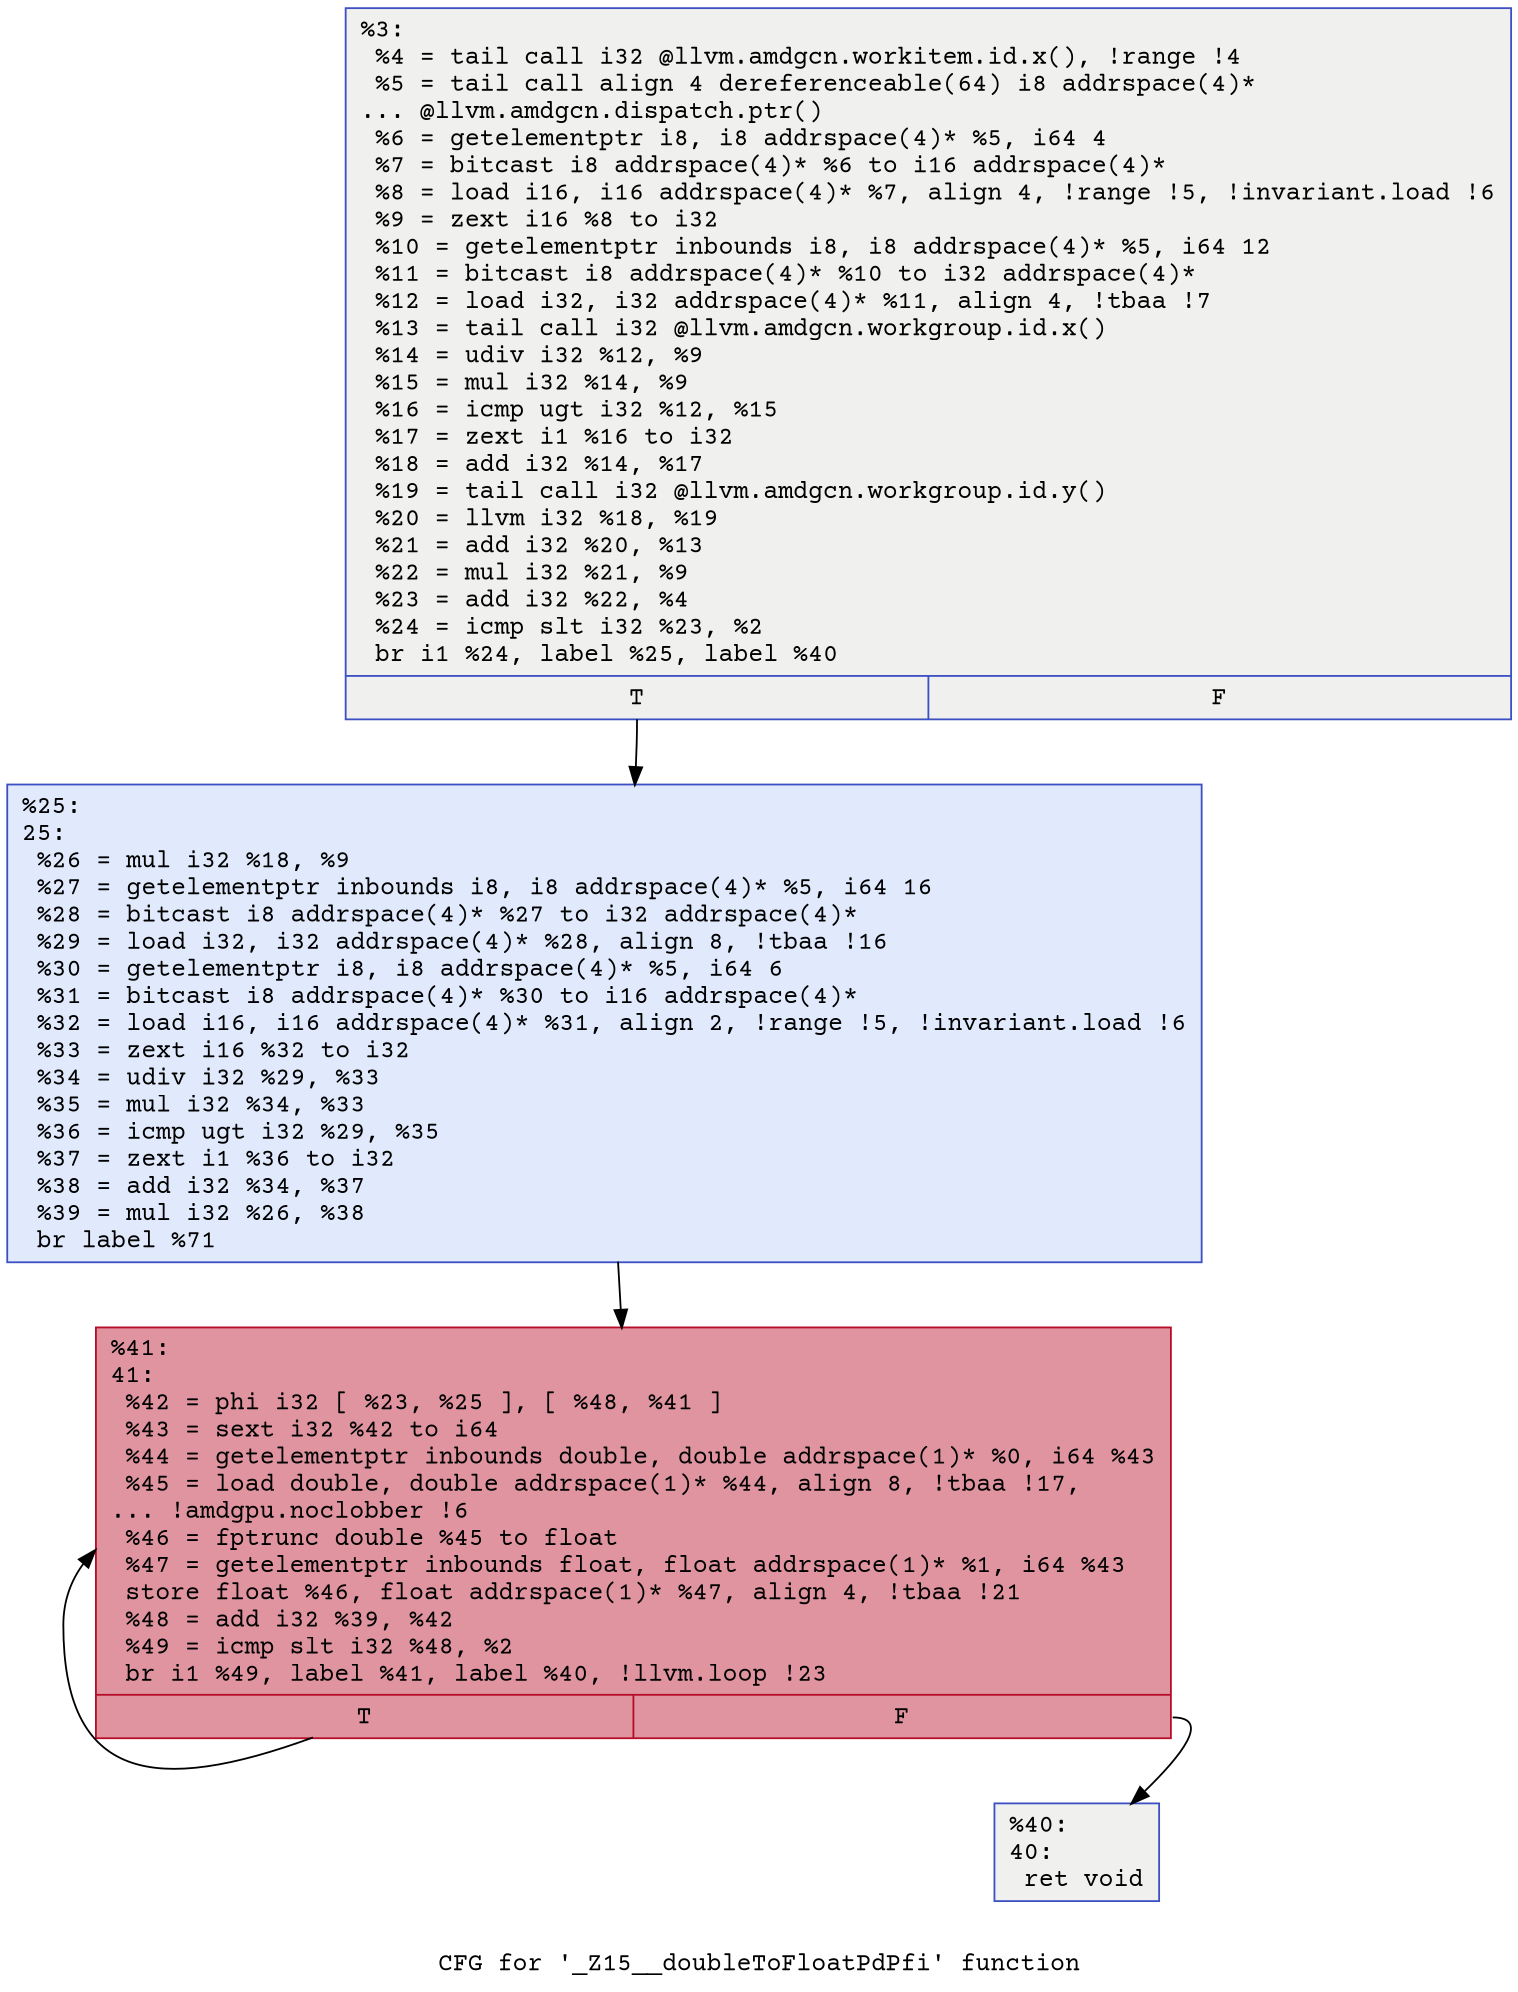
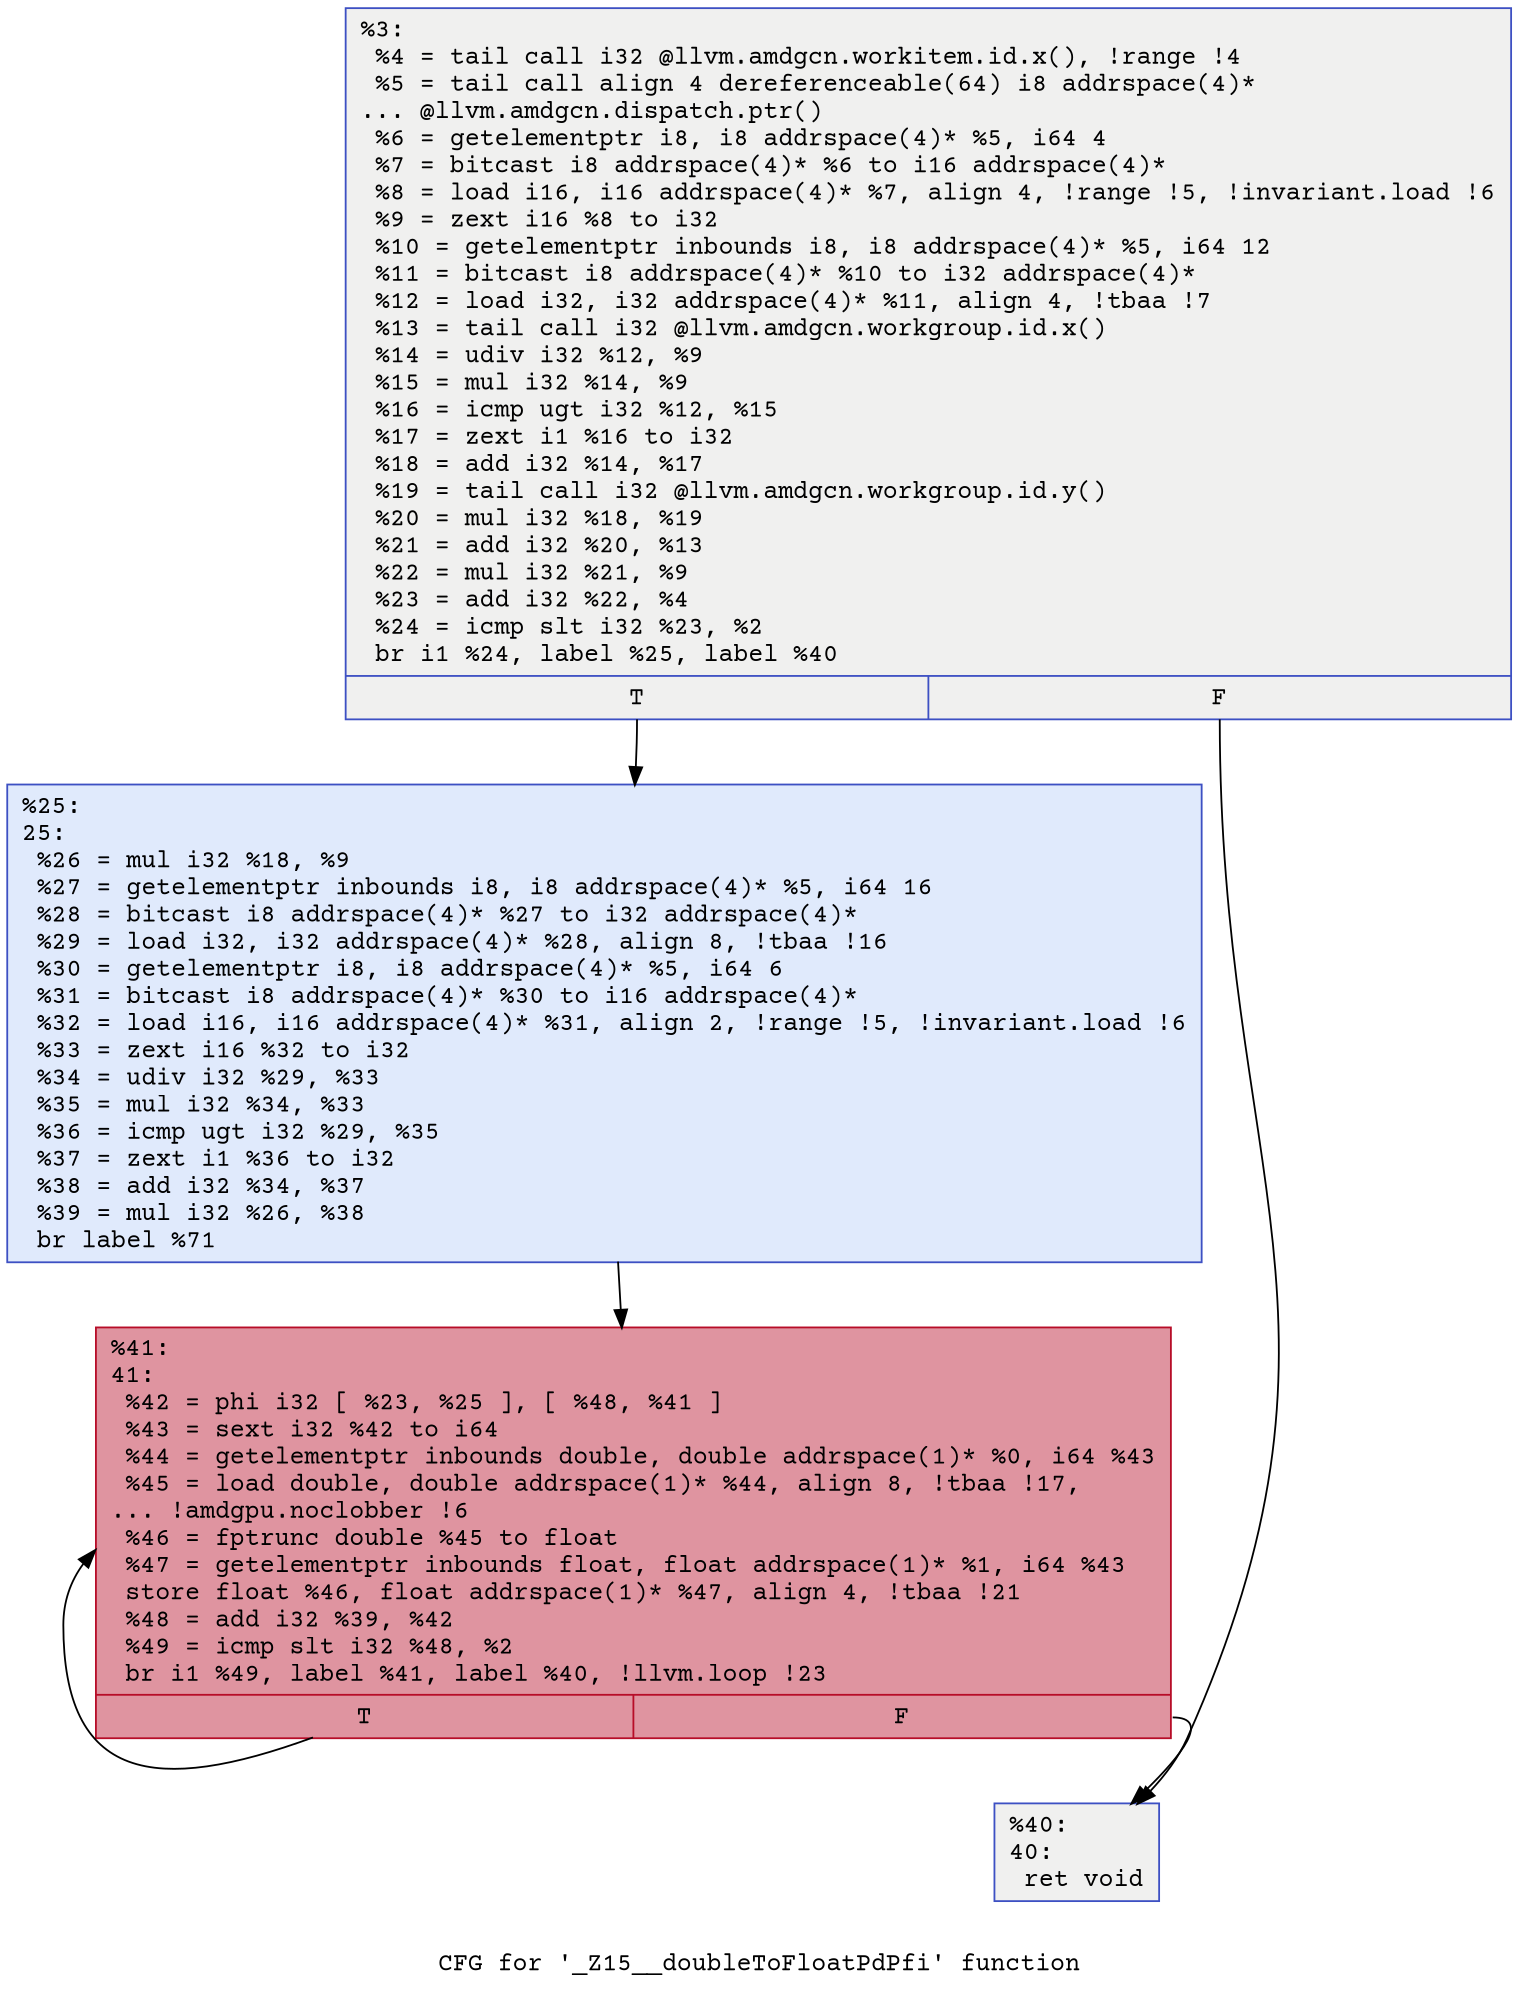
(540, 518) -> (532, 518)
none -> (1274, 1266)
